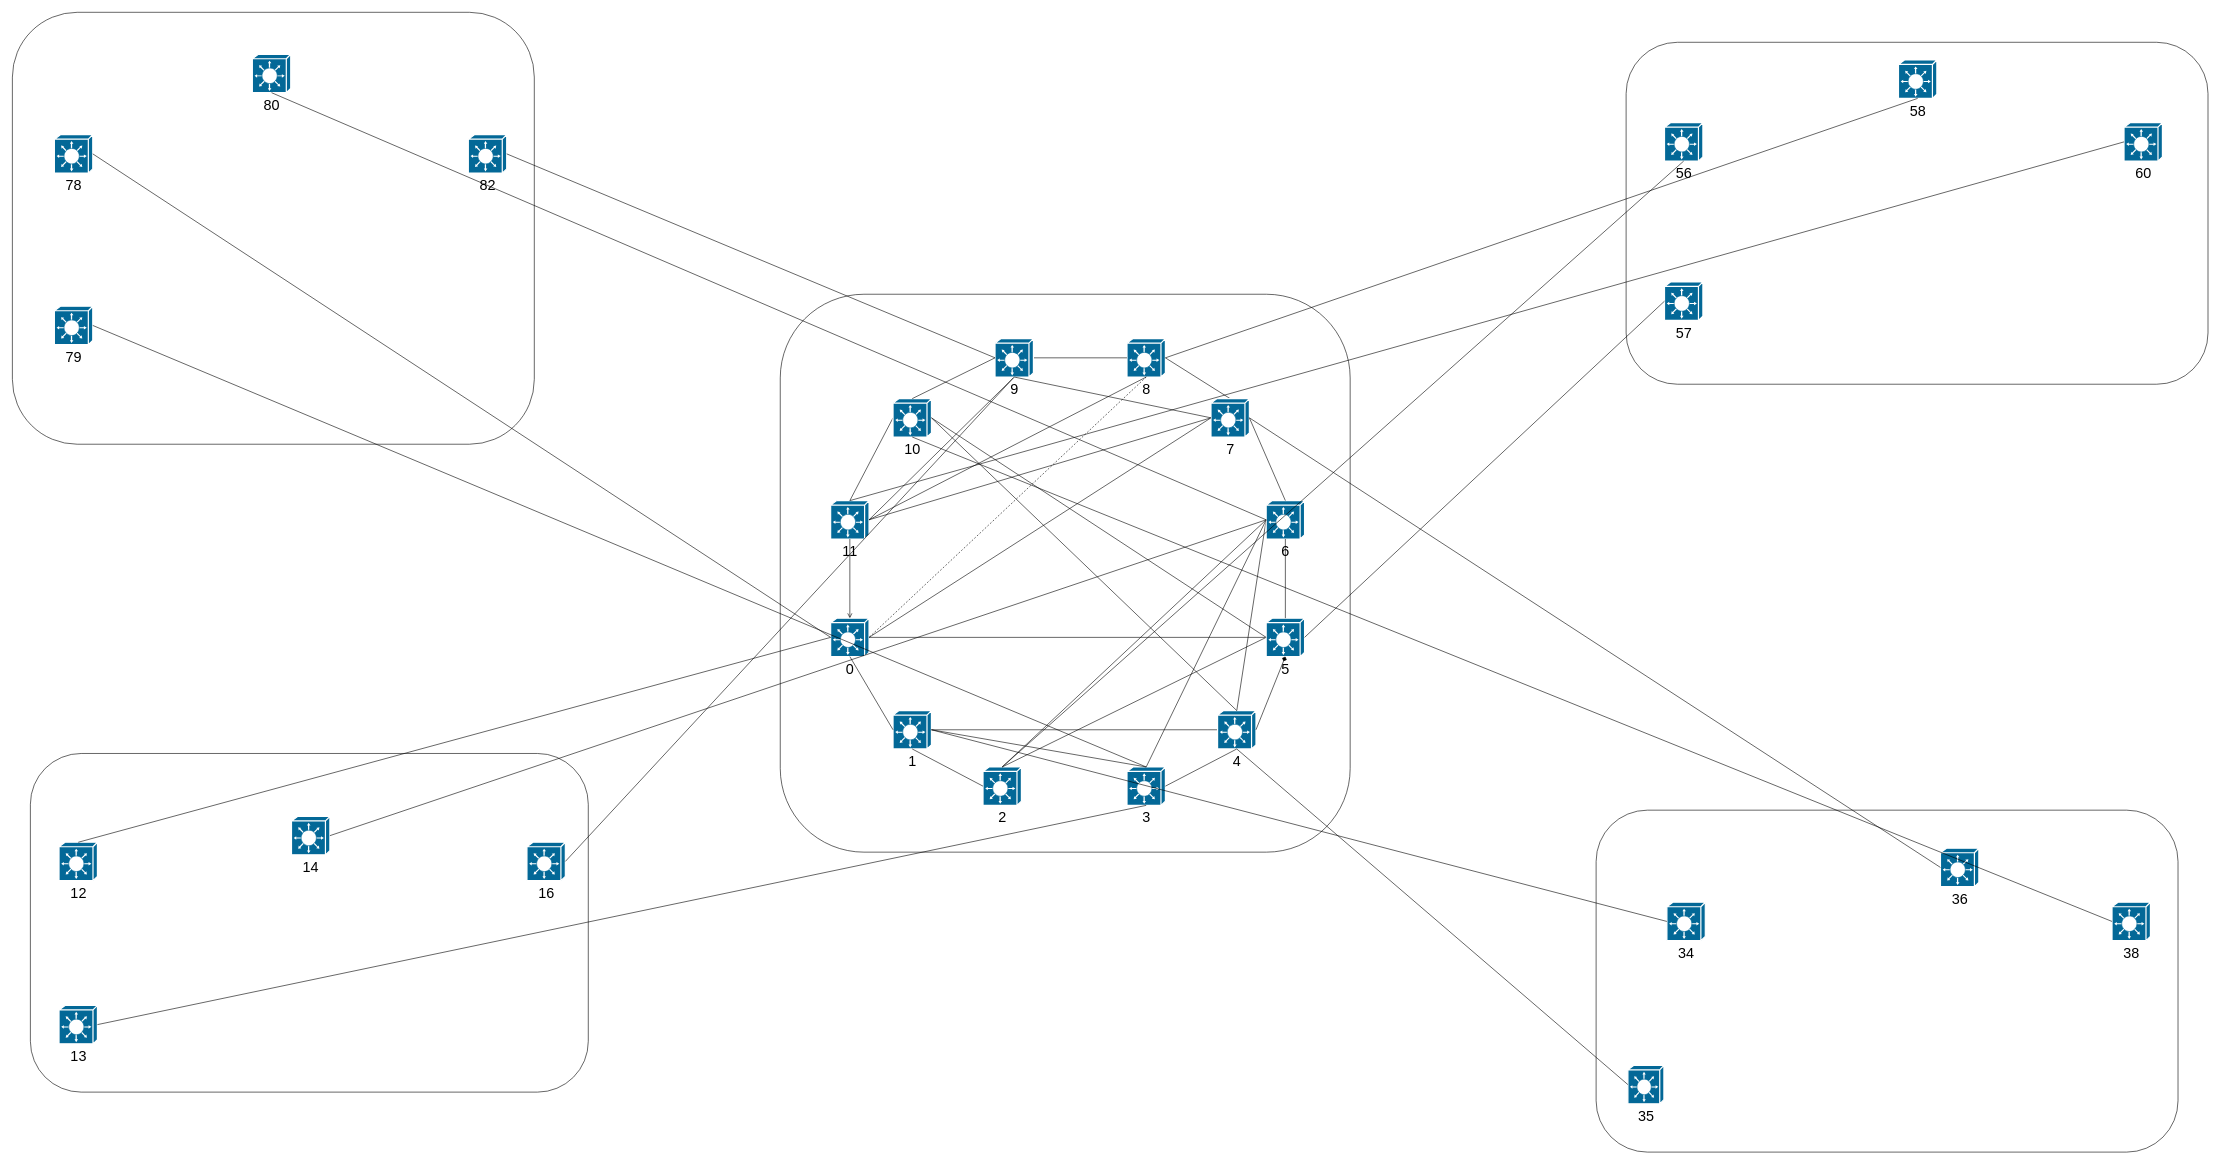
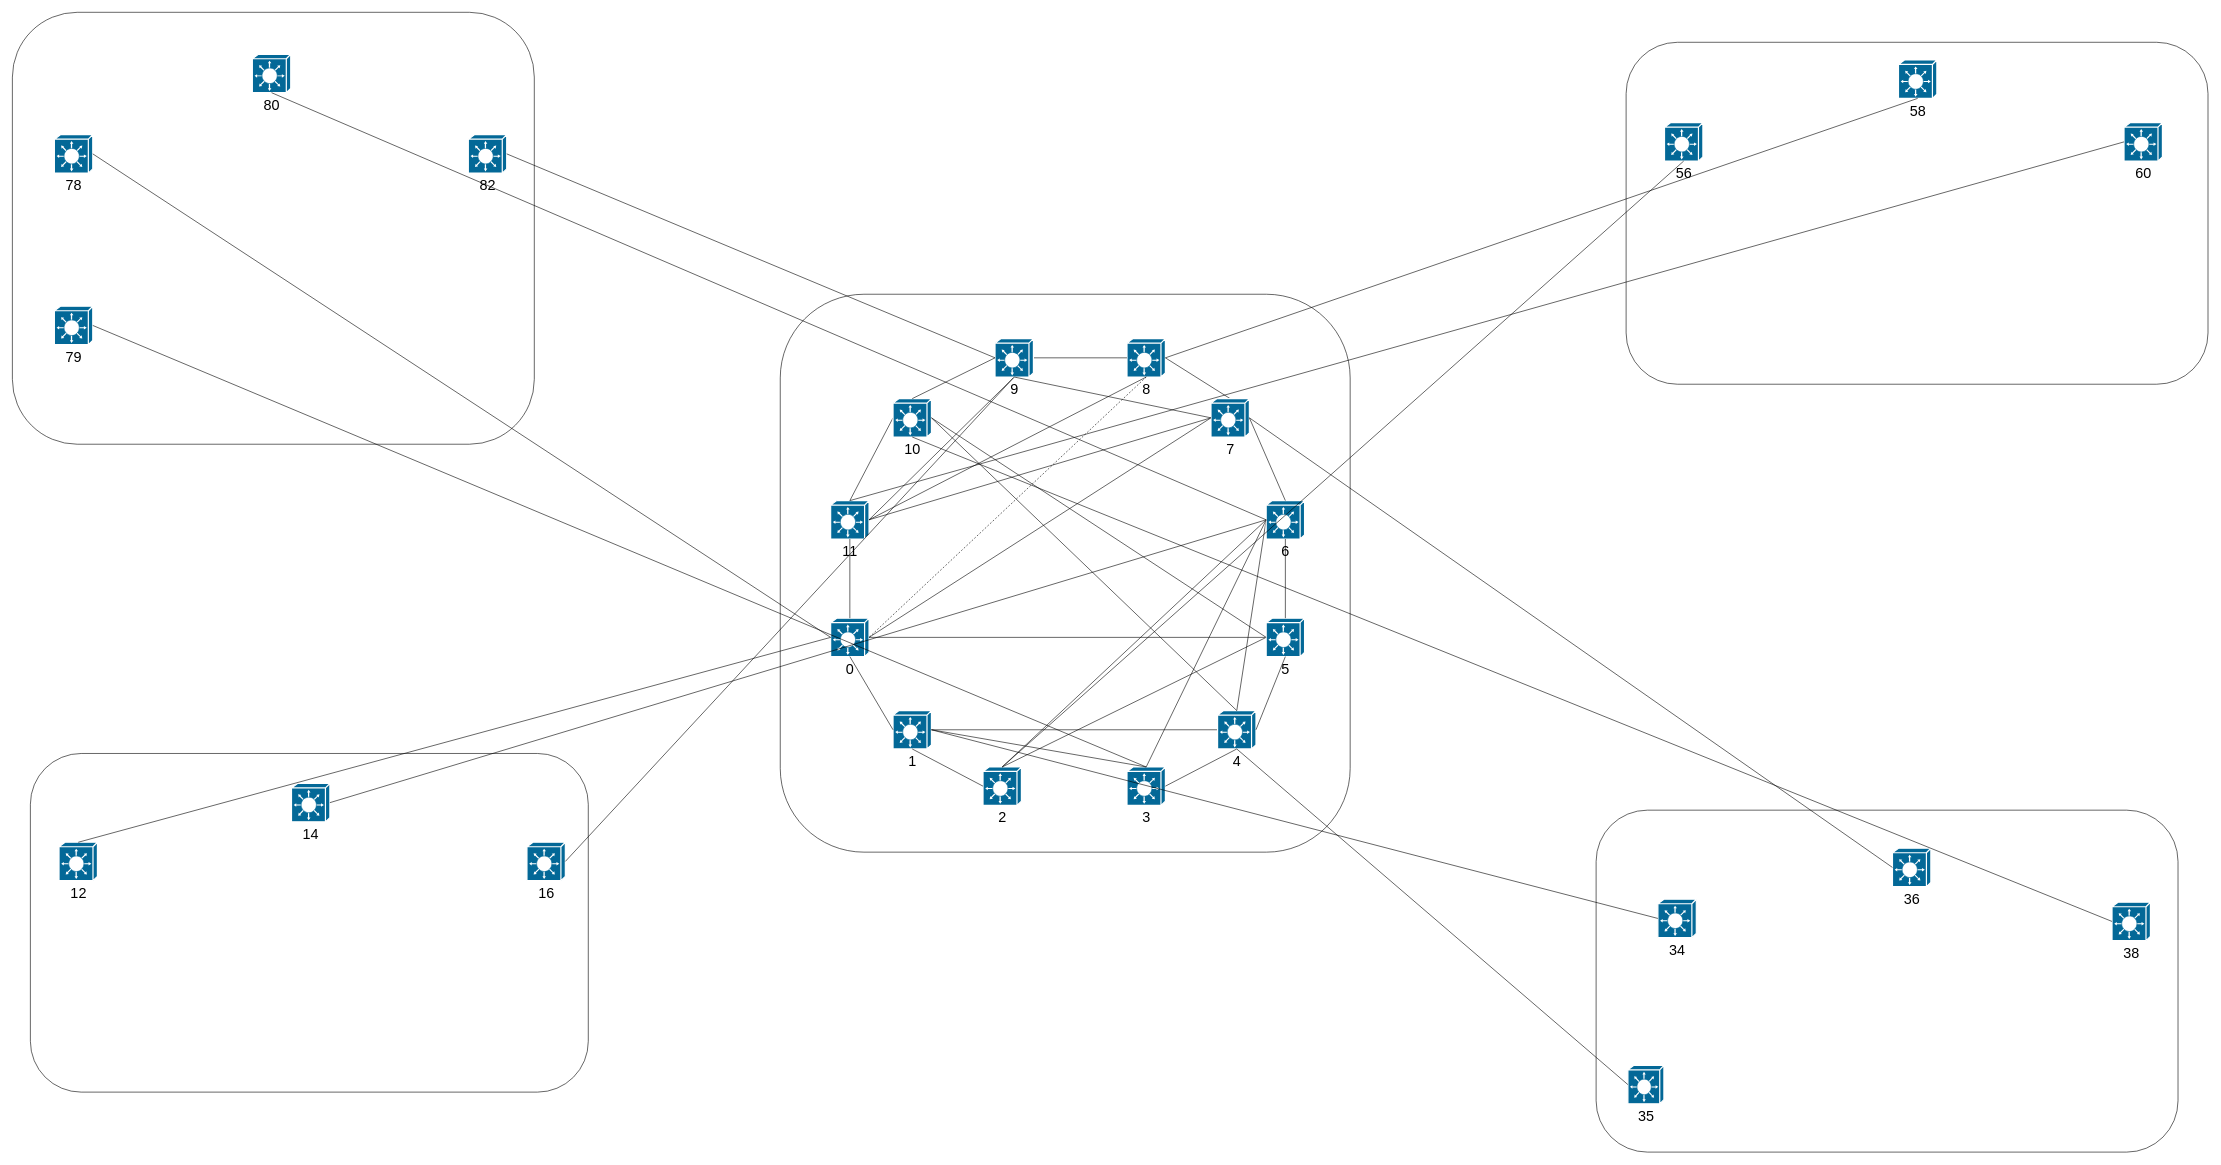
(1684, 301) -> none
(1419, 531) -> none
(850, 614) -> (850, 614)
(1283, 662) -> (1284, 660)
(311, 836) -> (311, 803)
(1960, 868) -> (1912, 868)
(1686, 922) -> (1677, 919)
(508, 939) -> none
(78, 1025) -> none
